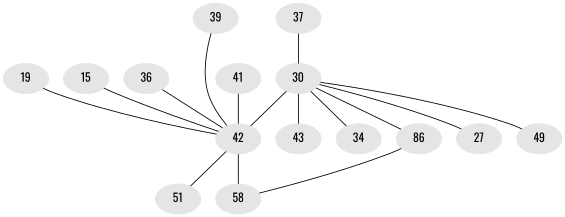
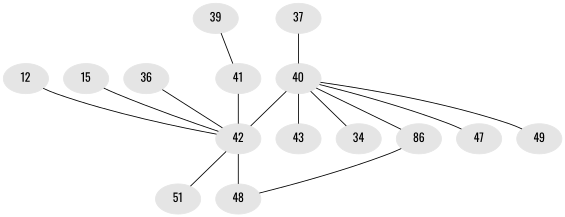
(26, 79) -> (26, 79)
(298, 79) -> (298, 79)
(206, 82) -> (227, 48)
(479, 139) -> (479, 139)
(238, 199) -> (238, 199)
